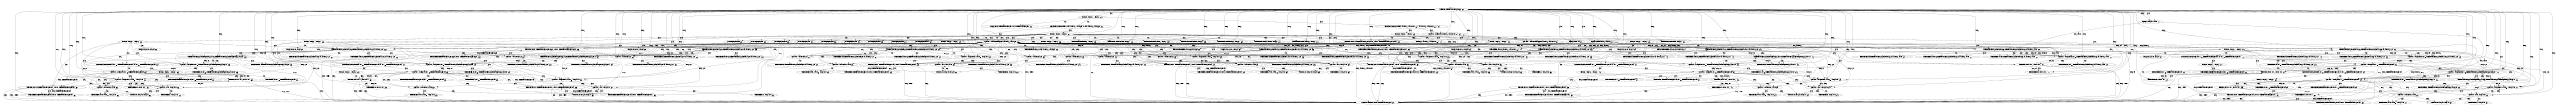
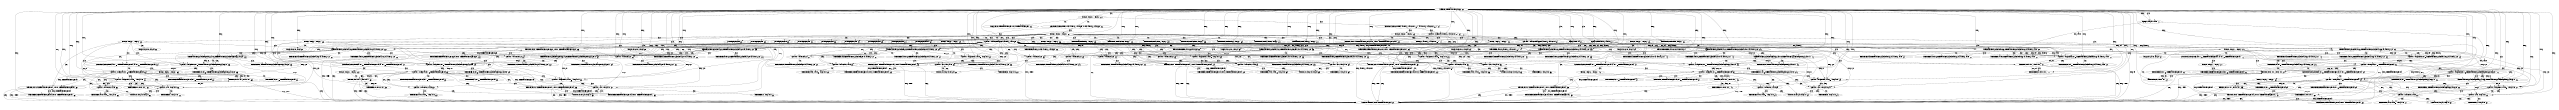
(1677, 45) -> (1647, 13)
